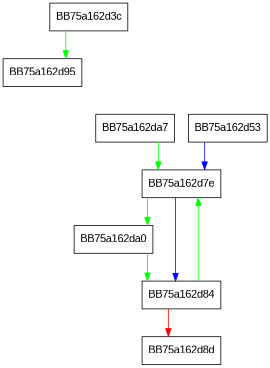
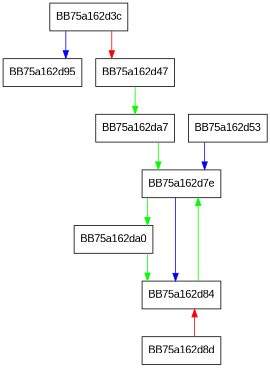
(66, 41) -> (66, 41)
none -> (135, 73)
(168, 319) -> (195, 327)
